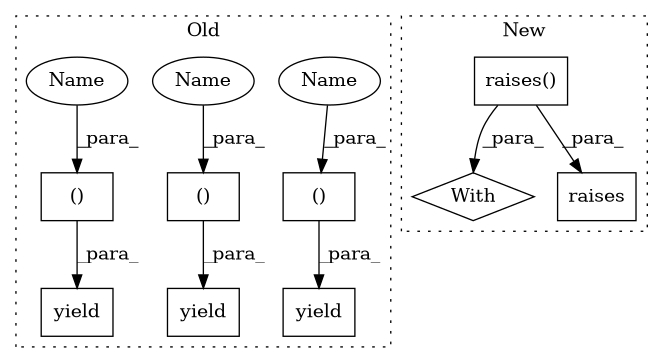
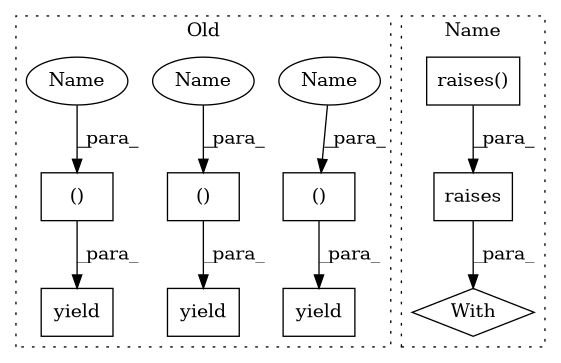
(524, 31) -> (473, 31)
(482, 130) -> (473, 248)
